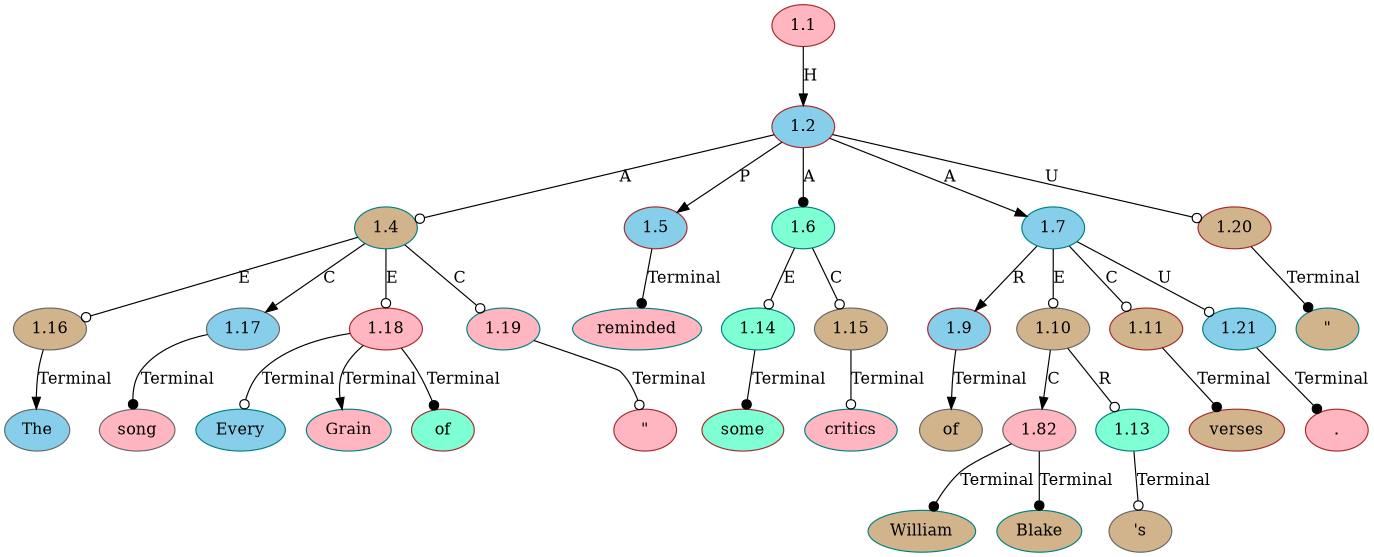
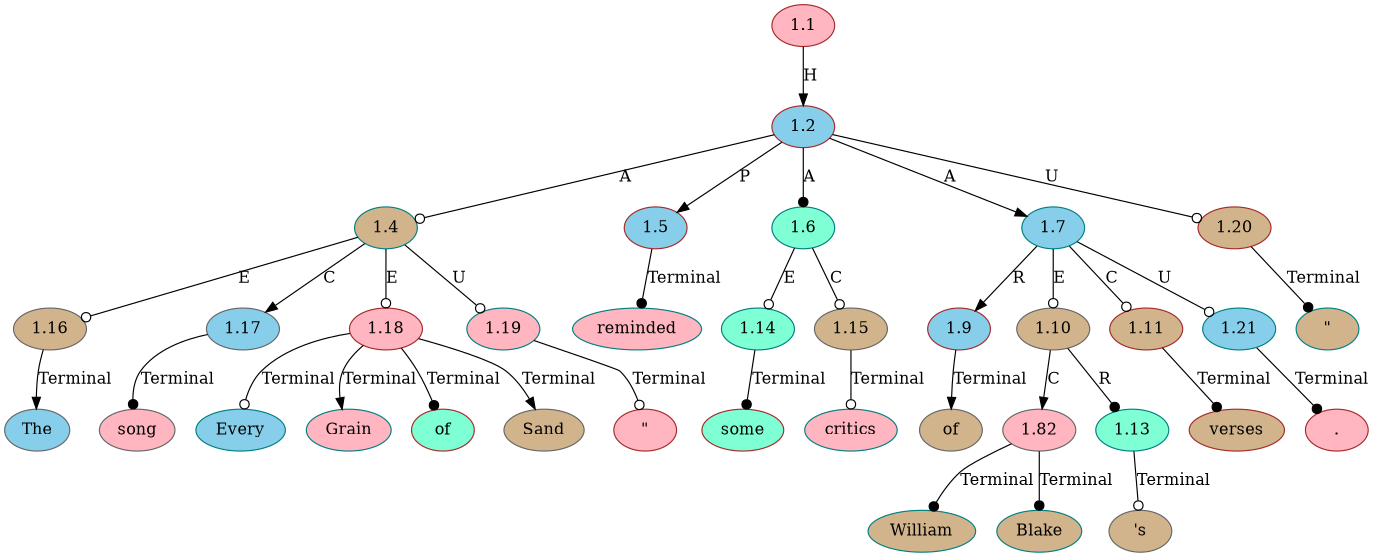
(460, 278) -> (460, 278)
(1090, 376) -> (1090, 376)
none -> (544, 430)
